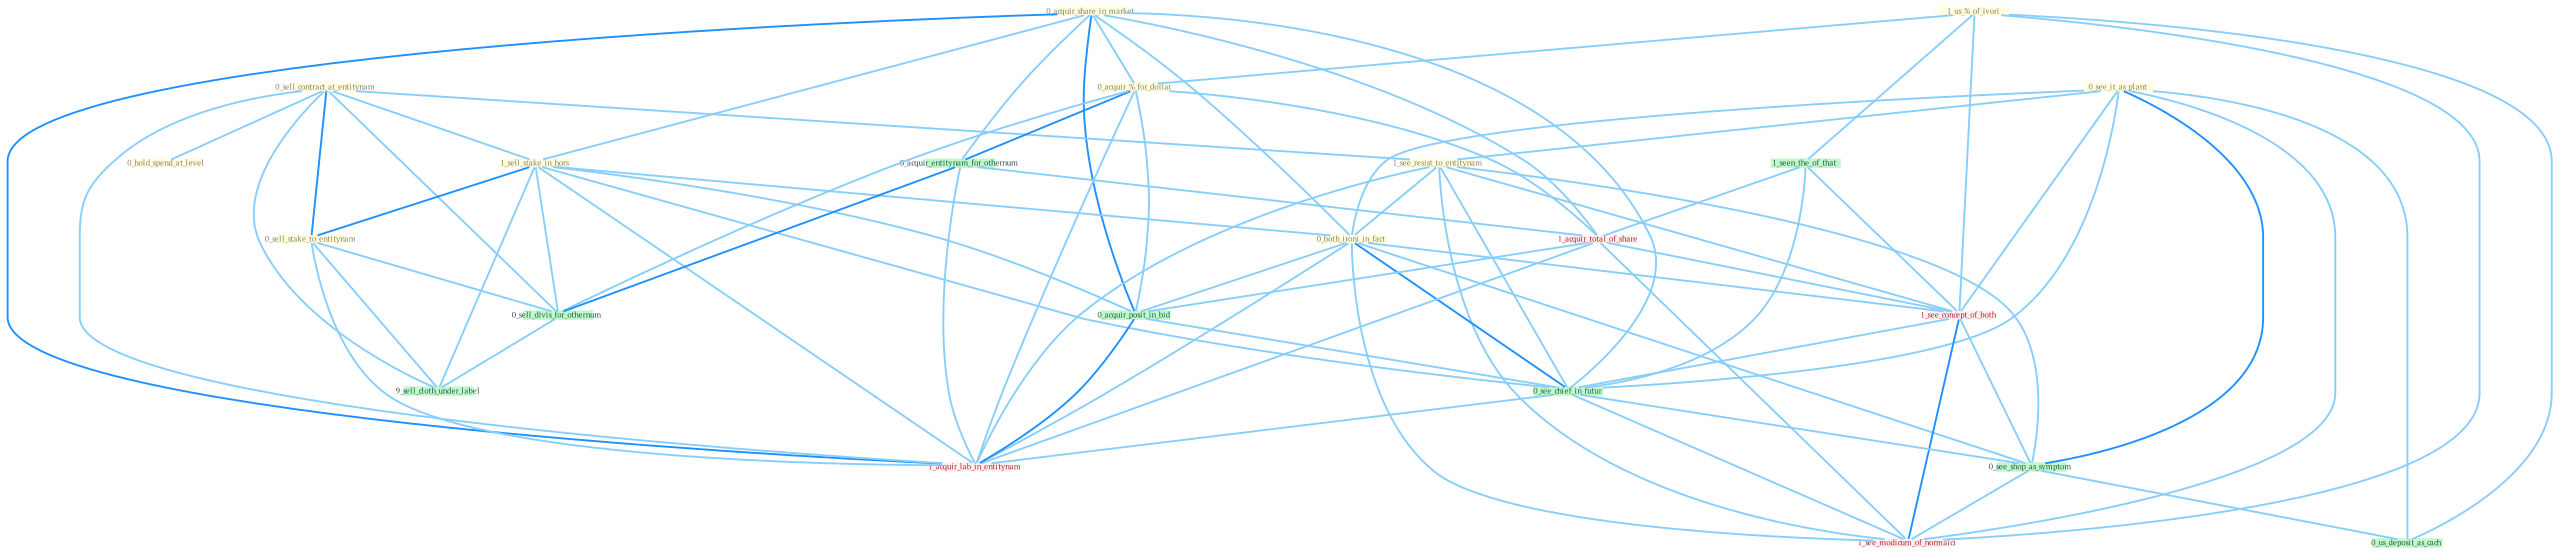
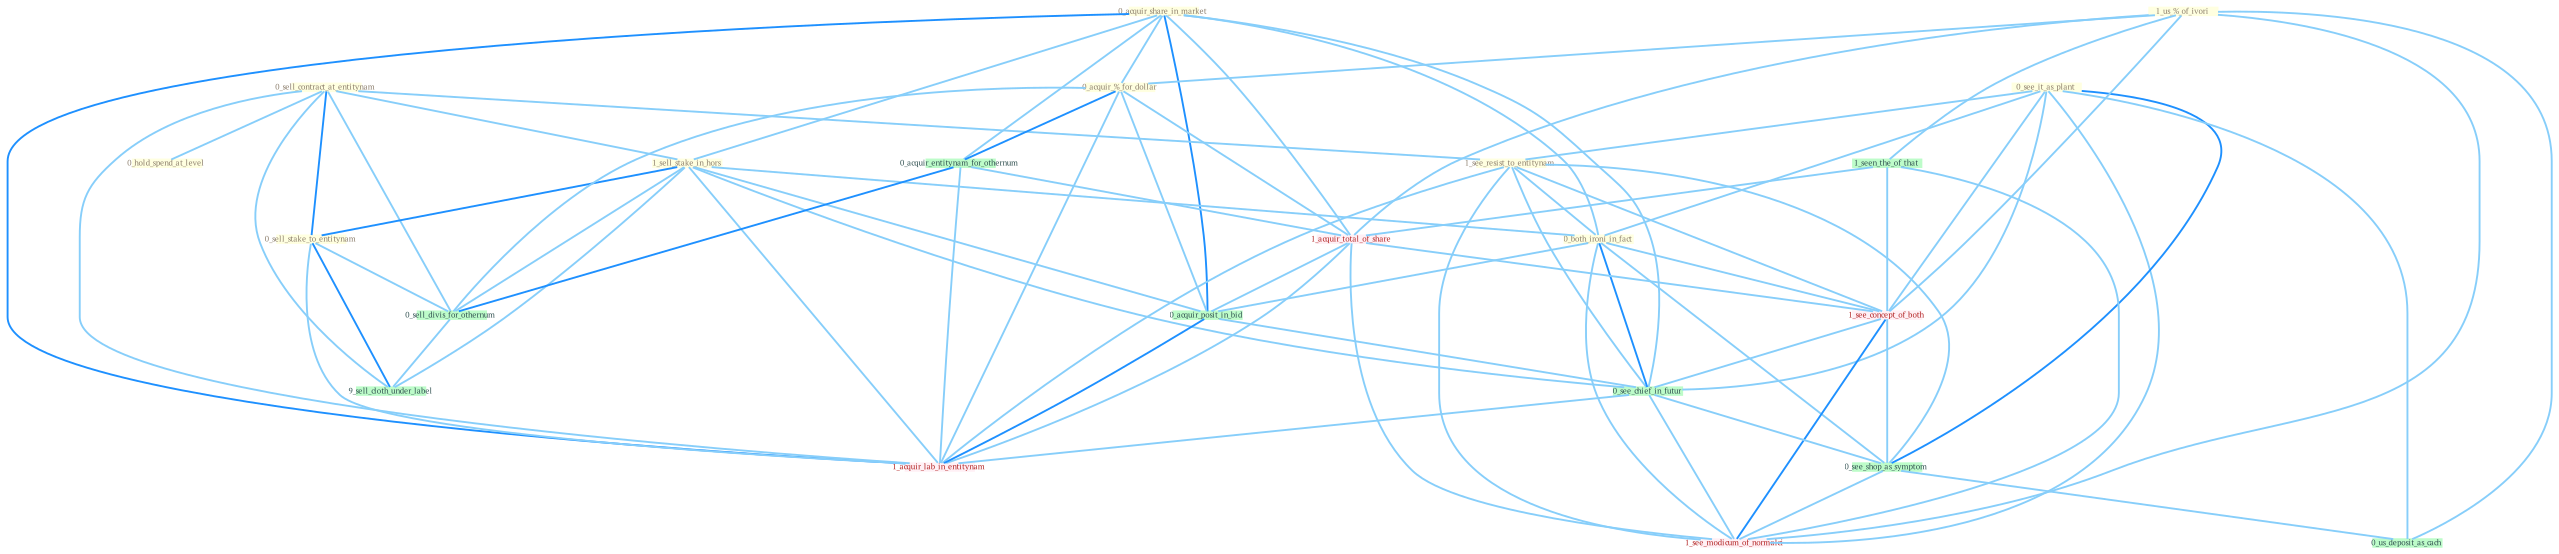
none -> (1735, 74)
(375, 315) -> (351, 315)
(1747, 326) -> (2109, 416)
(1166, 357) -> none
